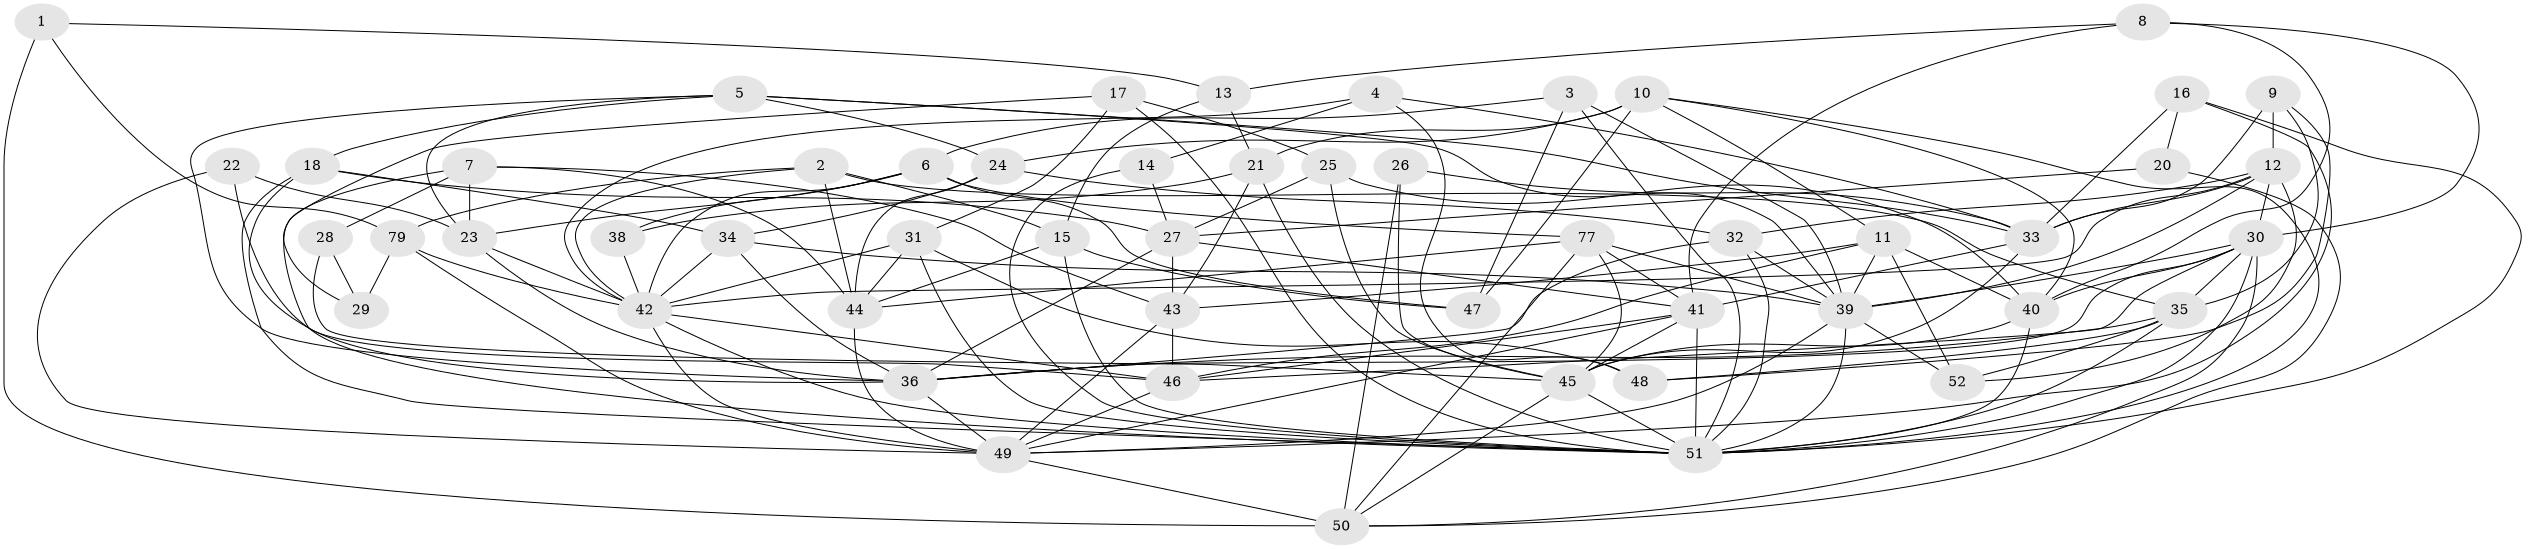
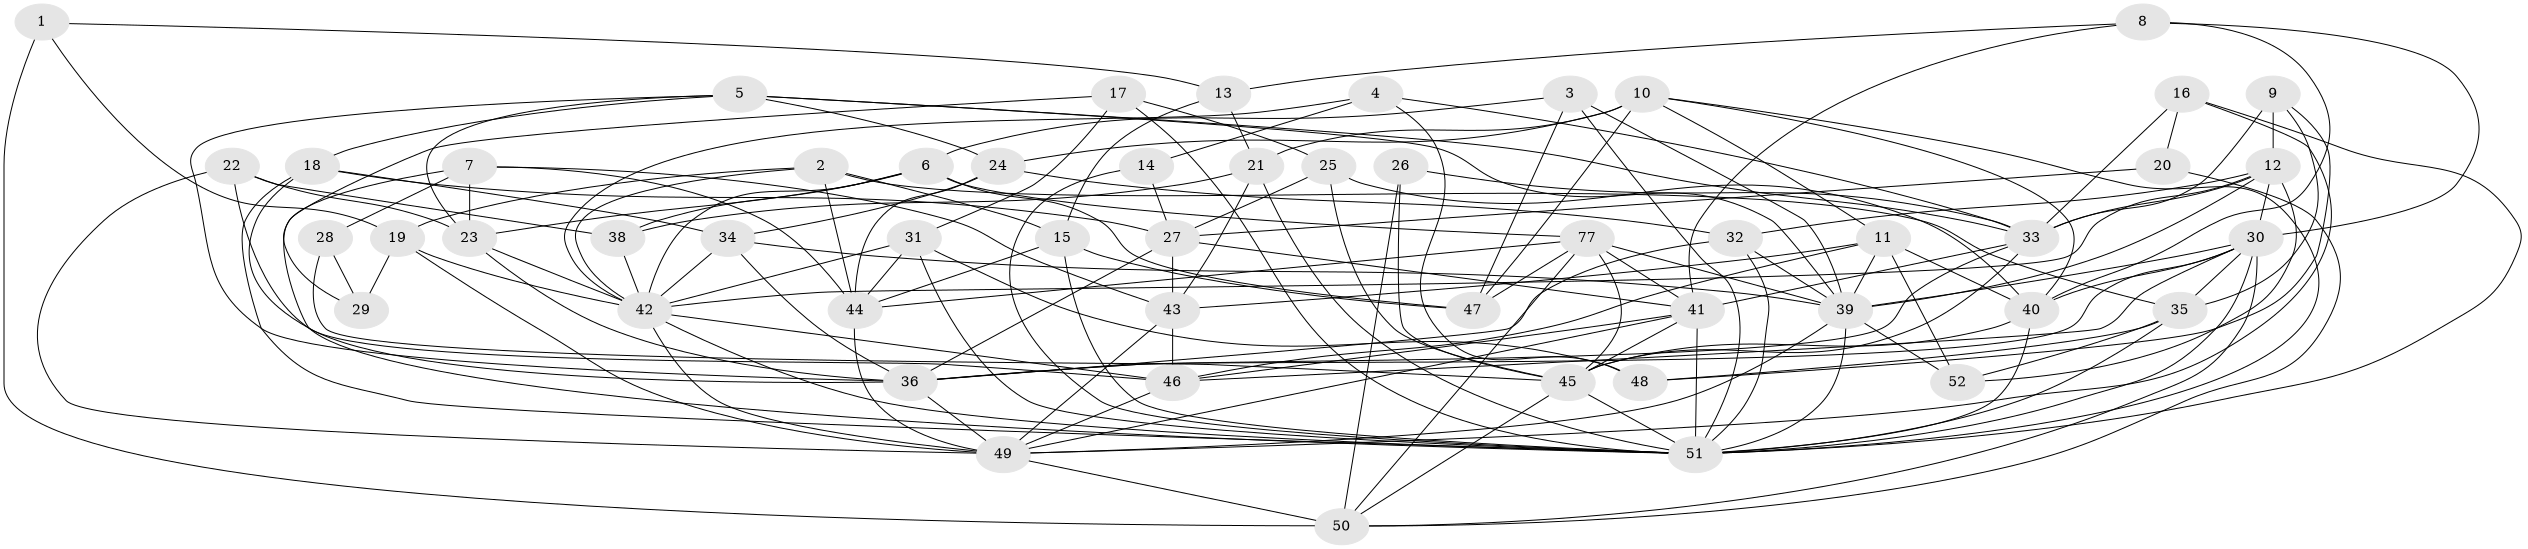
none -> (423, 207)
(398, 238) -> (398, 238)
none -> (1536, 271)
(1547, 357) -> (1487, 358)
